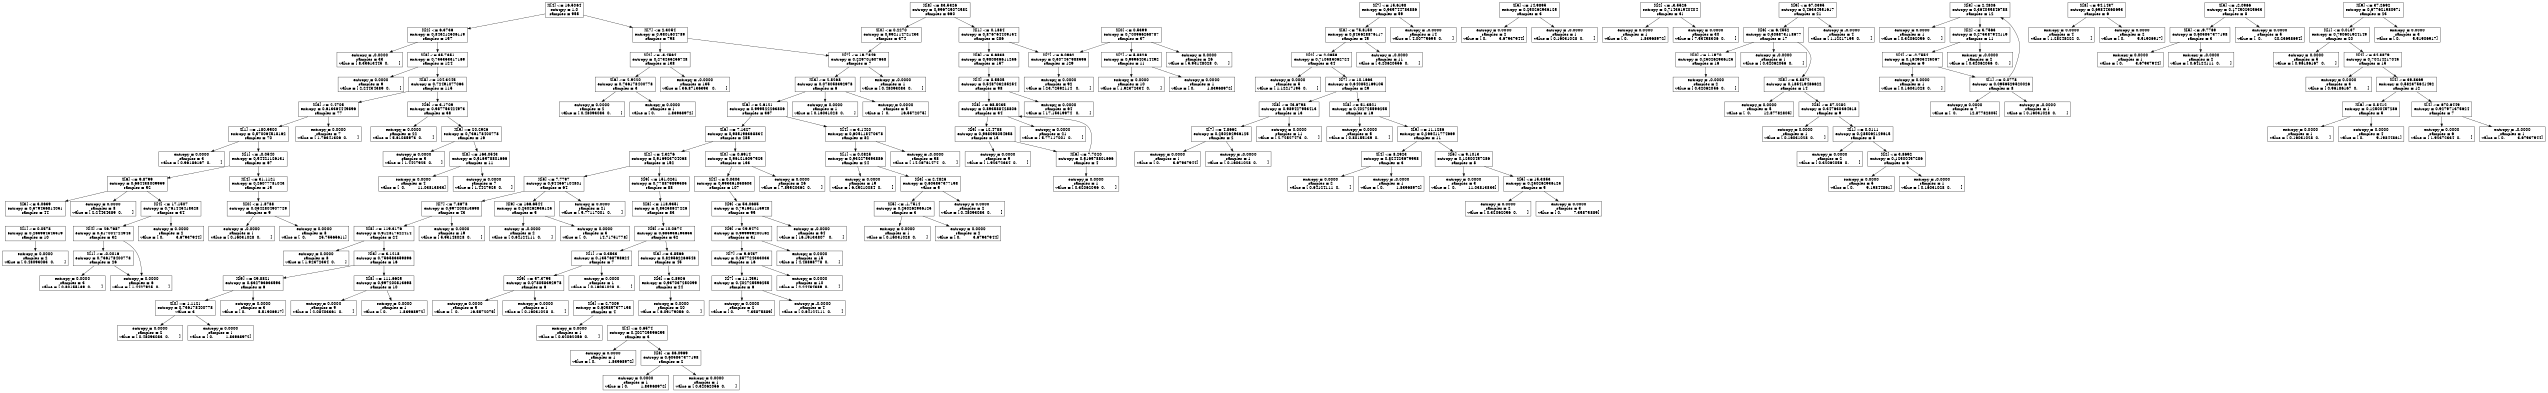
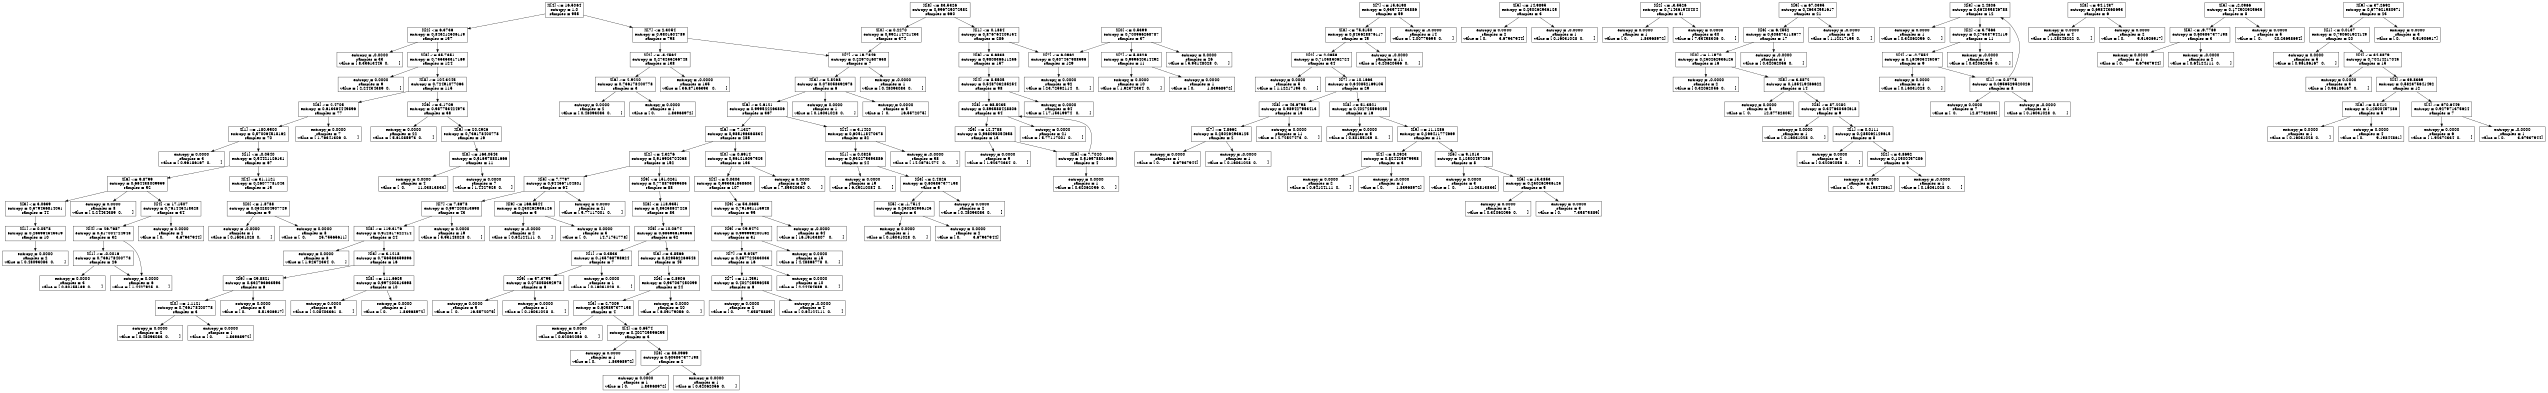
(1811, 57) -> (1749, 72)
(414, 159) -> none
(258, 195) -> none
none -> (35, 220)
none -> (638, 295)
(185, 308) -> (185, 308)
none -> (619, 320)
